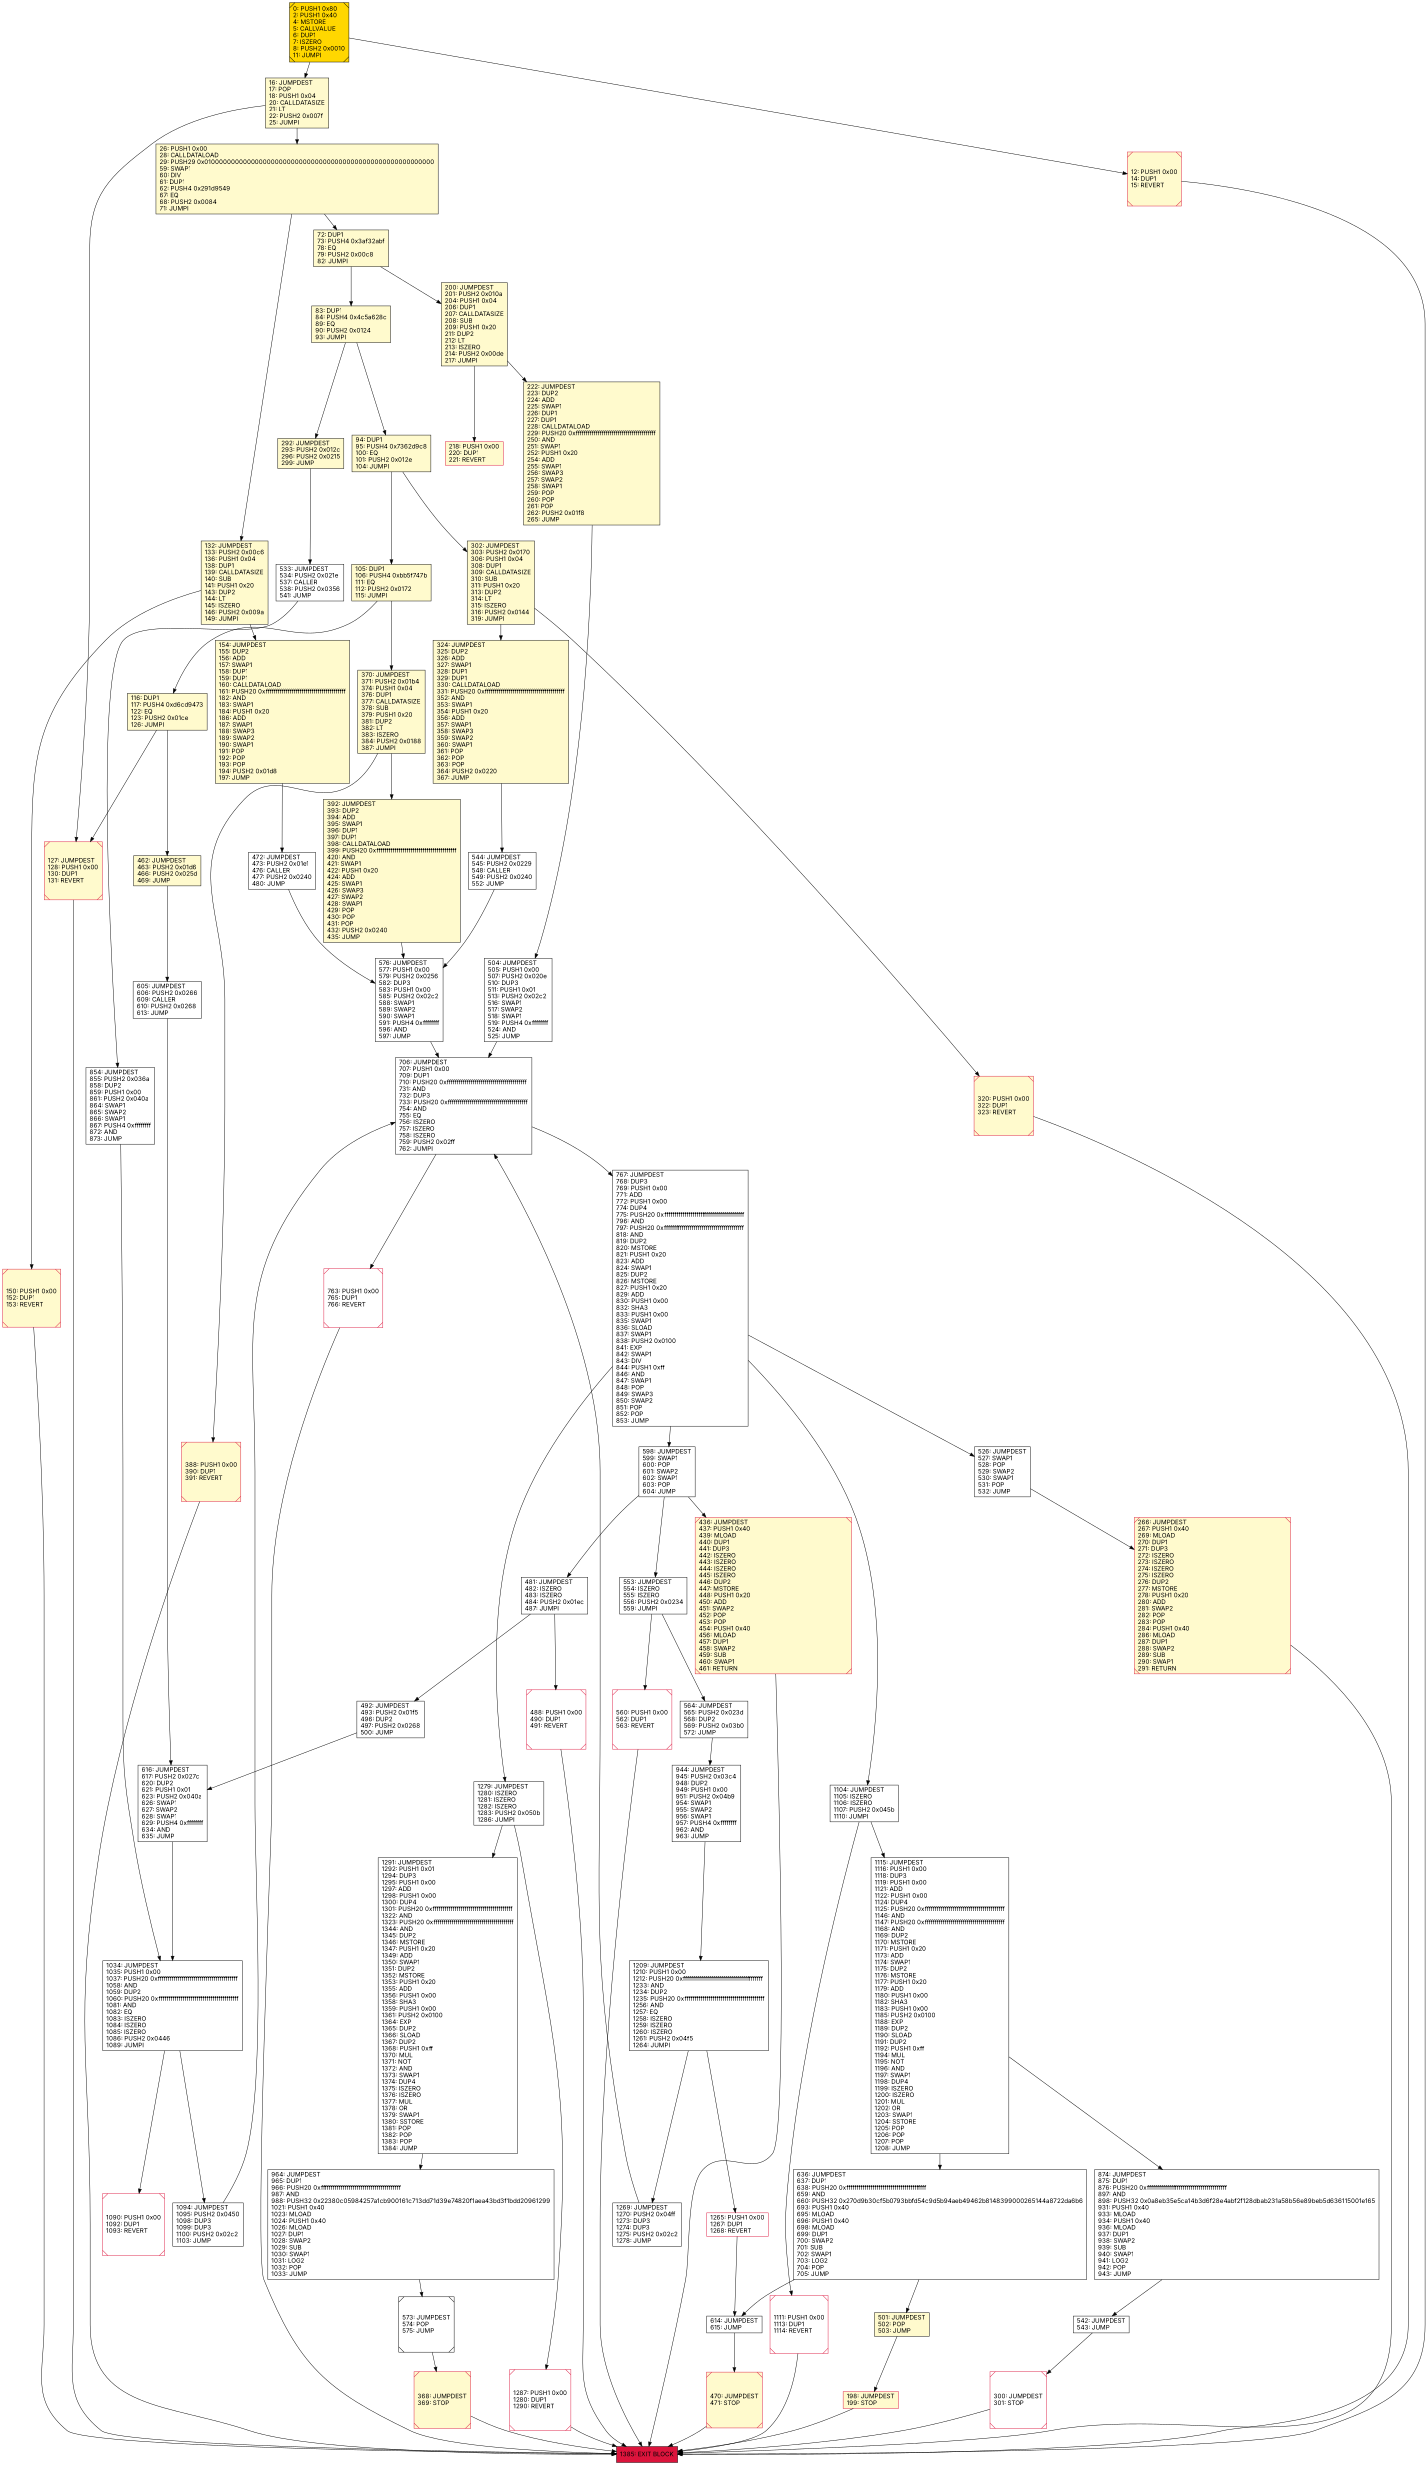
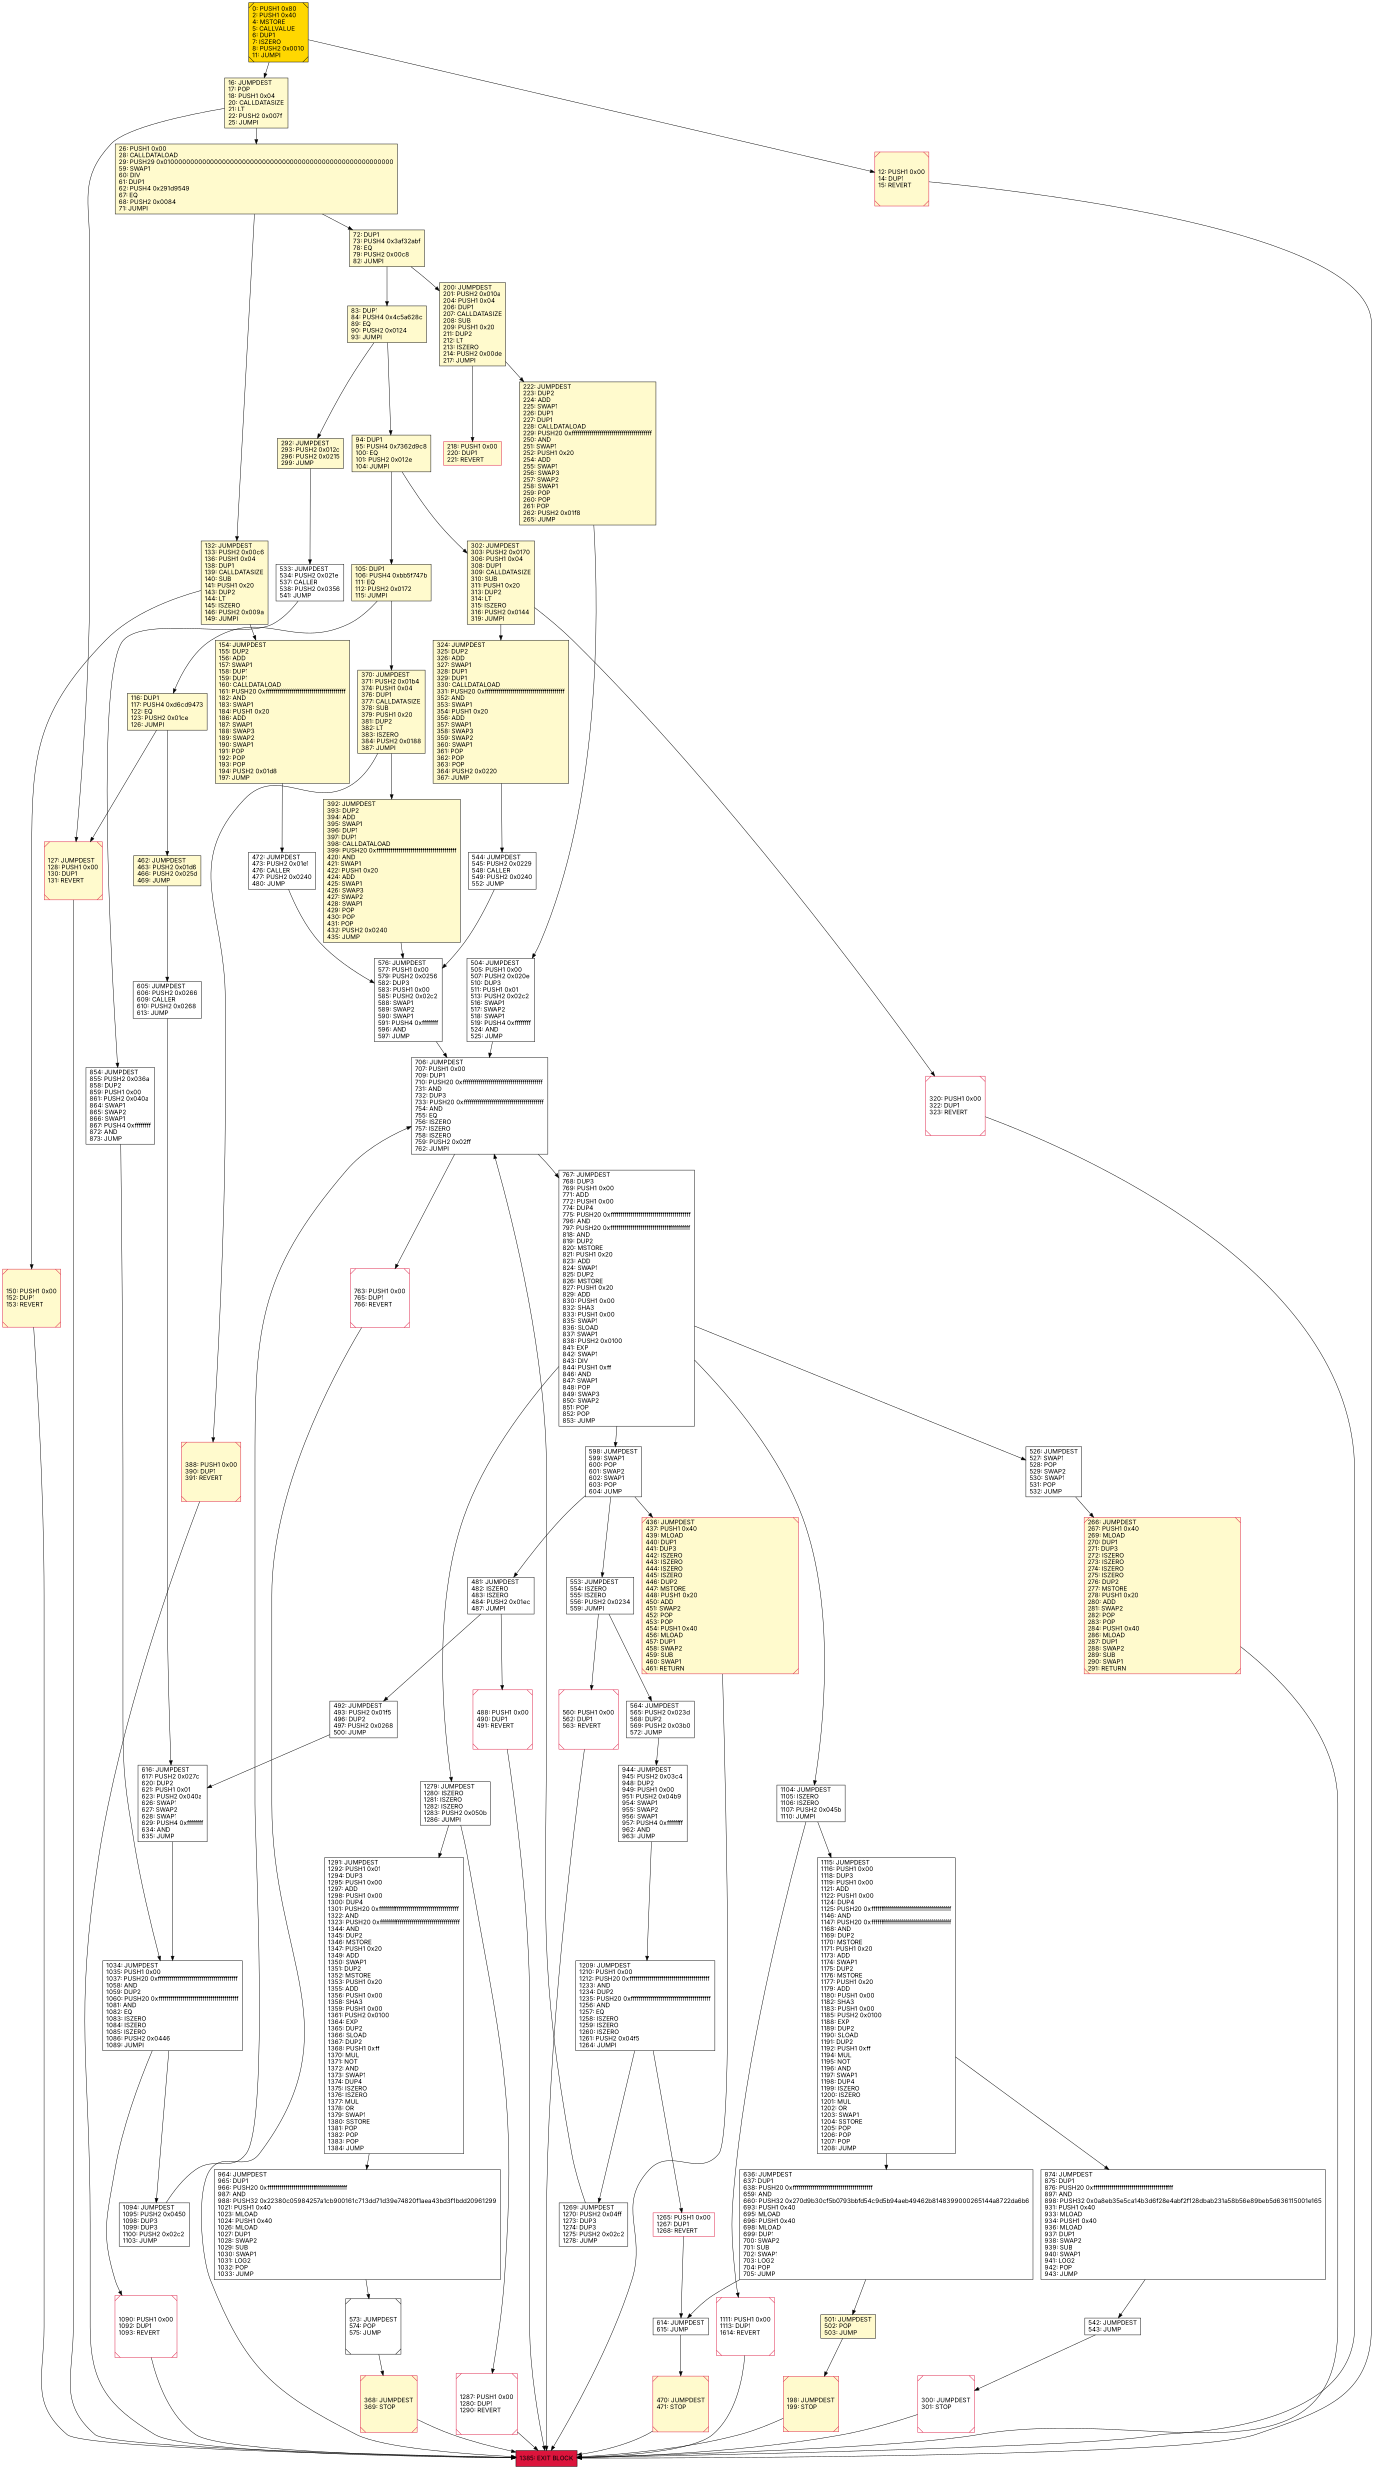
(1004, 1106) -> (955, 1106)
(799, 2324) -> (745, 2326)
(871, 2400) -> (811, 2404)
none -> (256, 2447)
